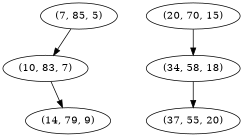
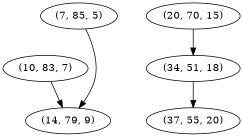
(64, 39) -> (96, 66)
(193, 68) -> (193, 68)
